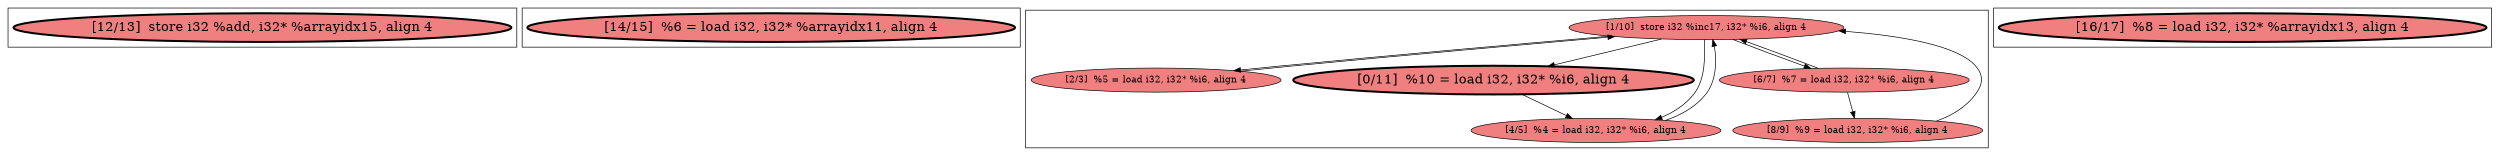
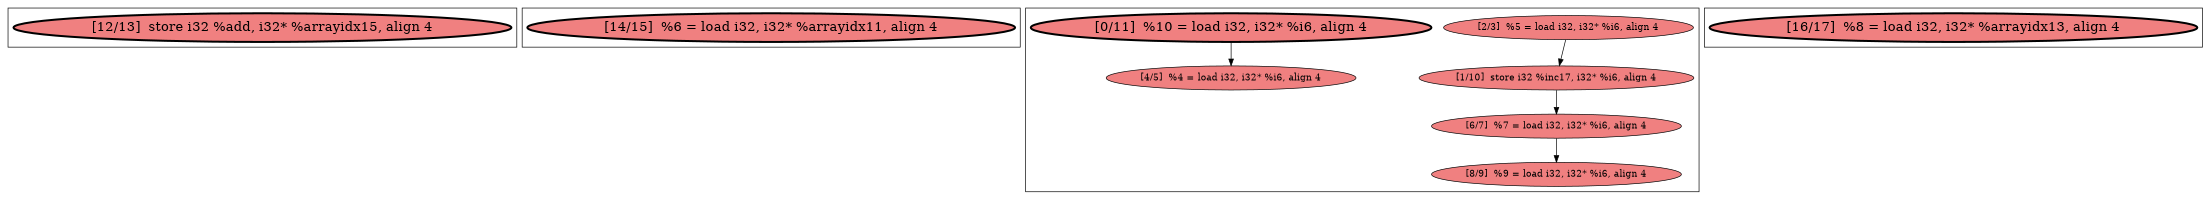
(1951, 51) -> none
(1425, 52) -> none
(1608, 52) -> none
(1782, 55) -> none
(1698, 87) -> none
(1706, 94) -> none
